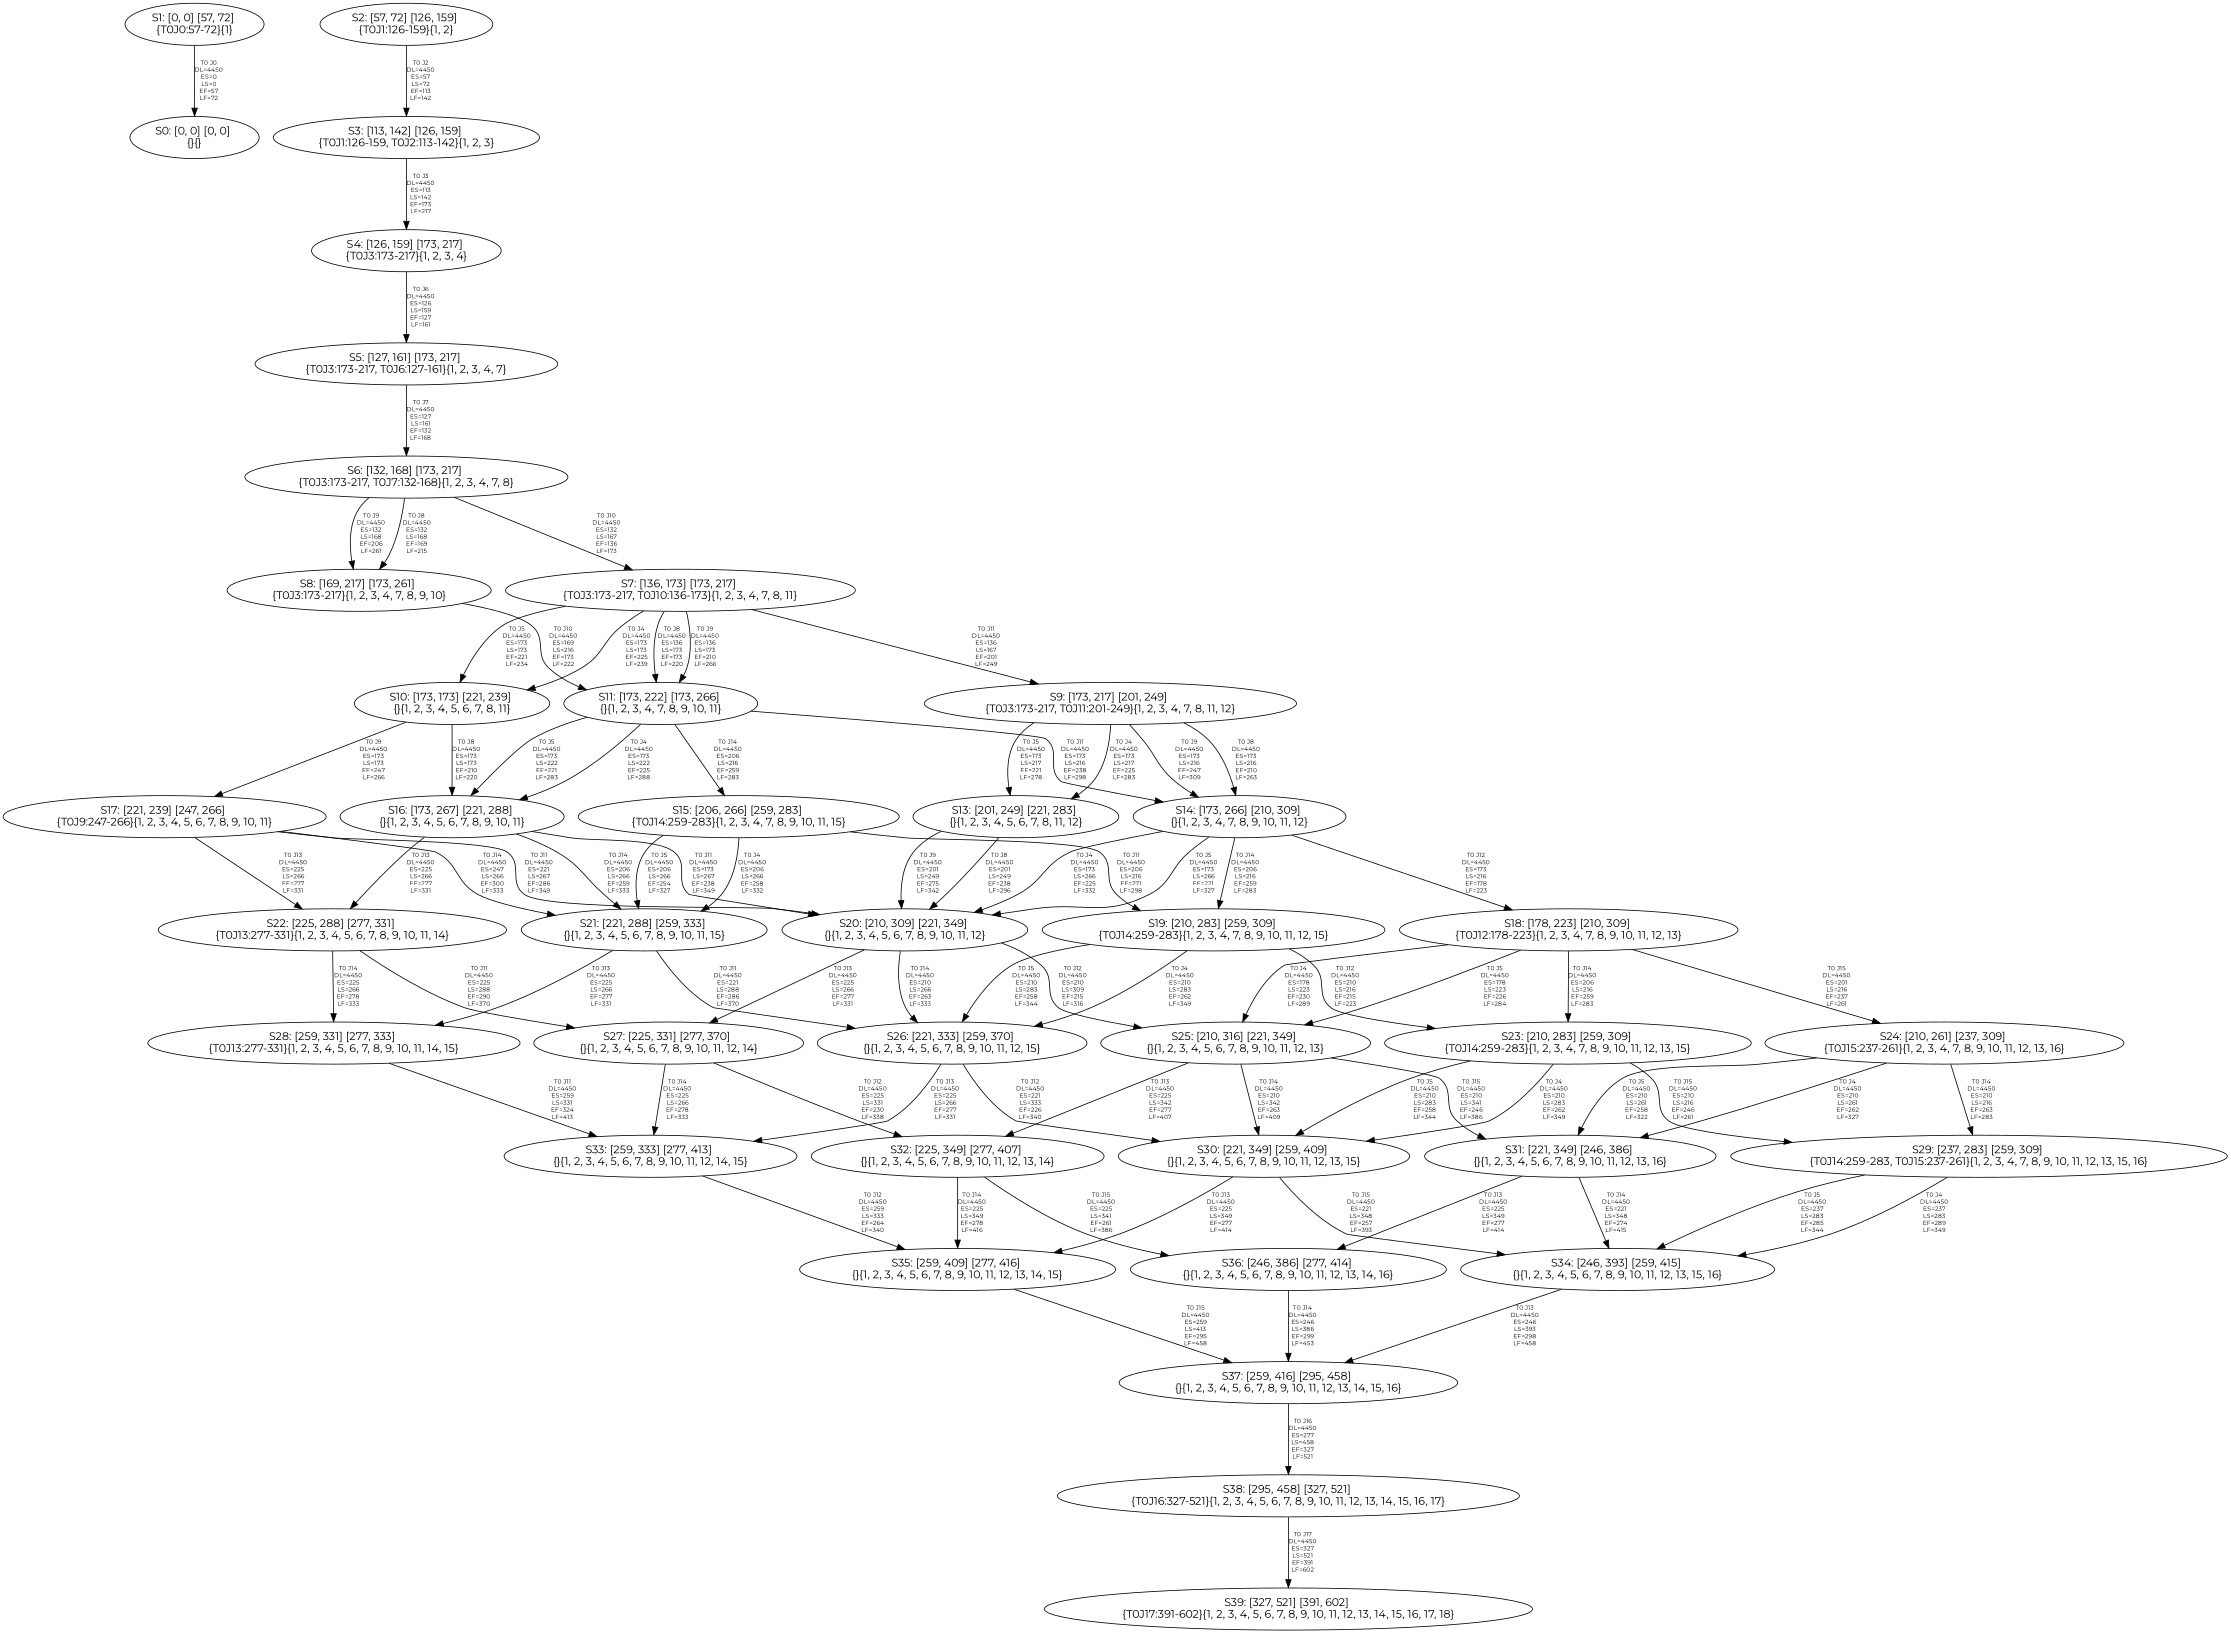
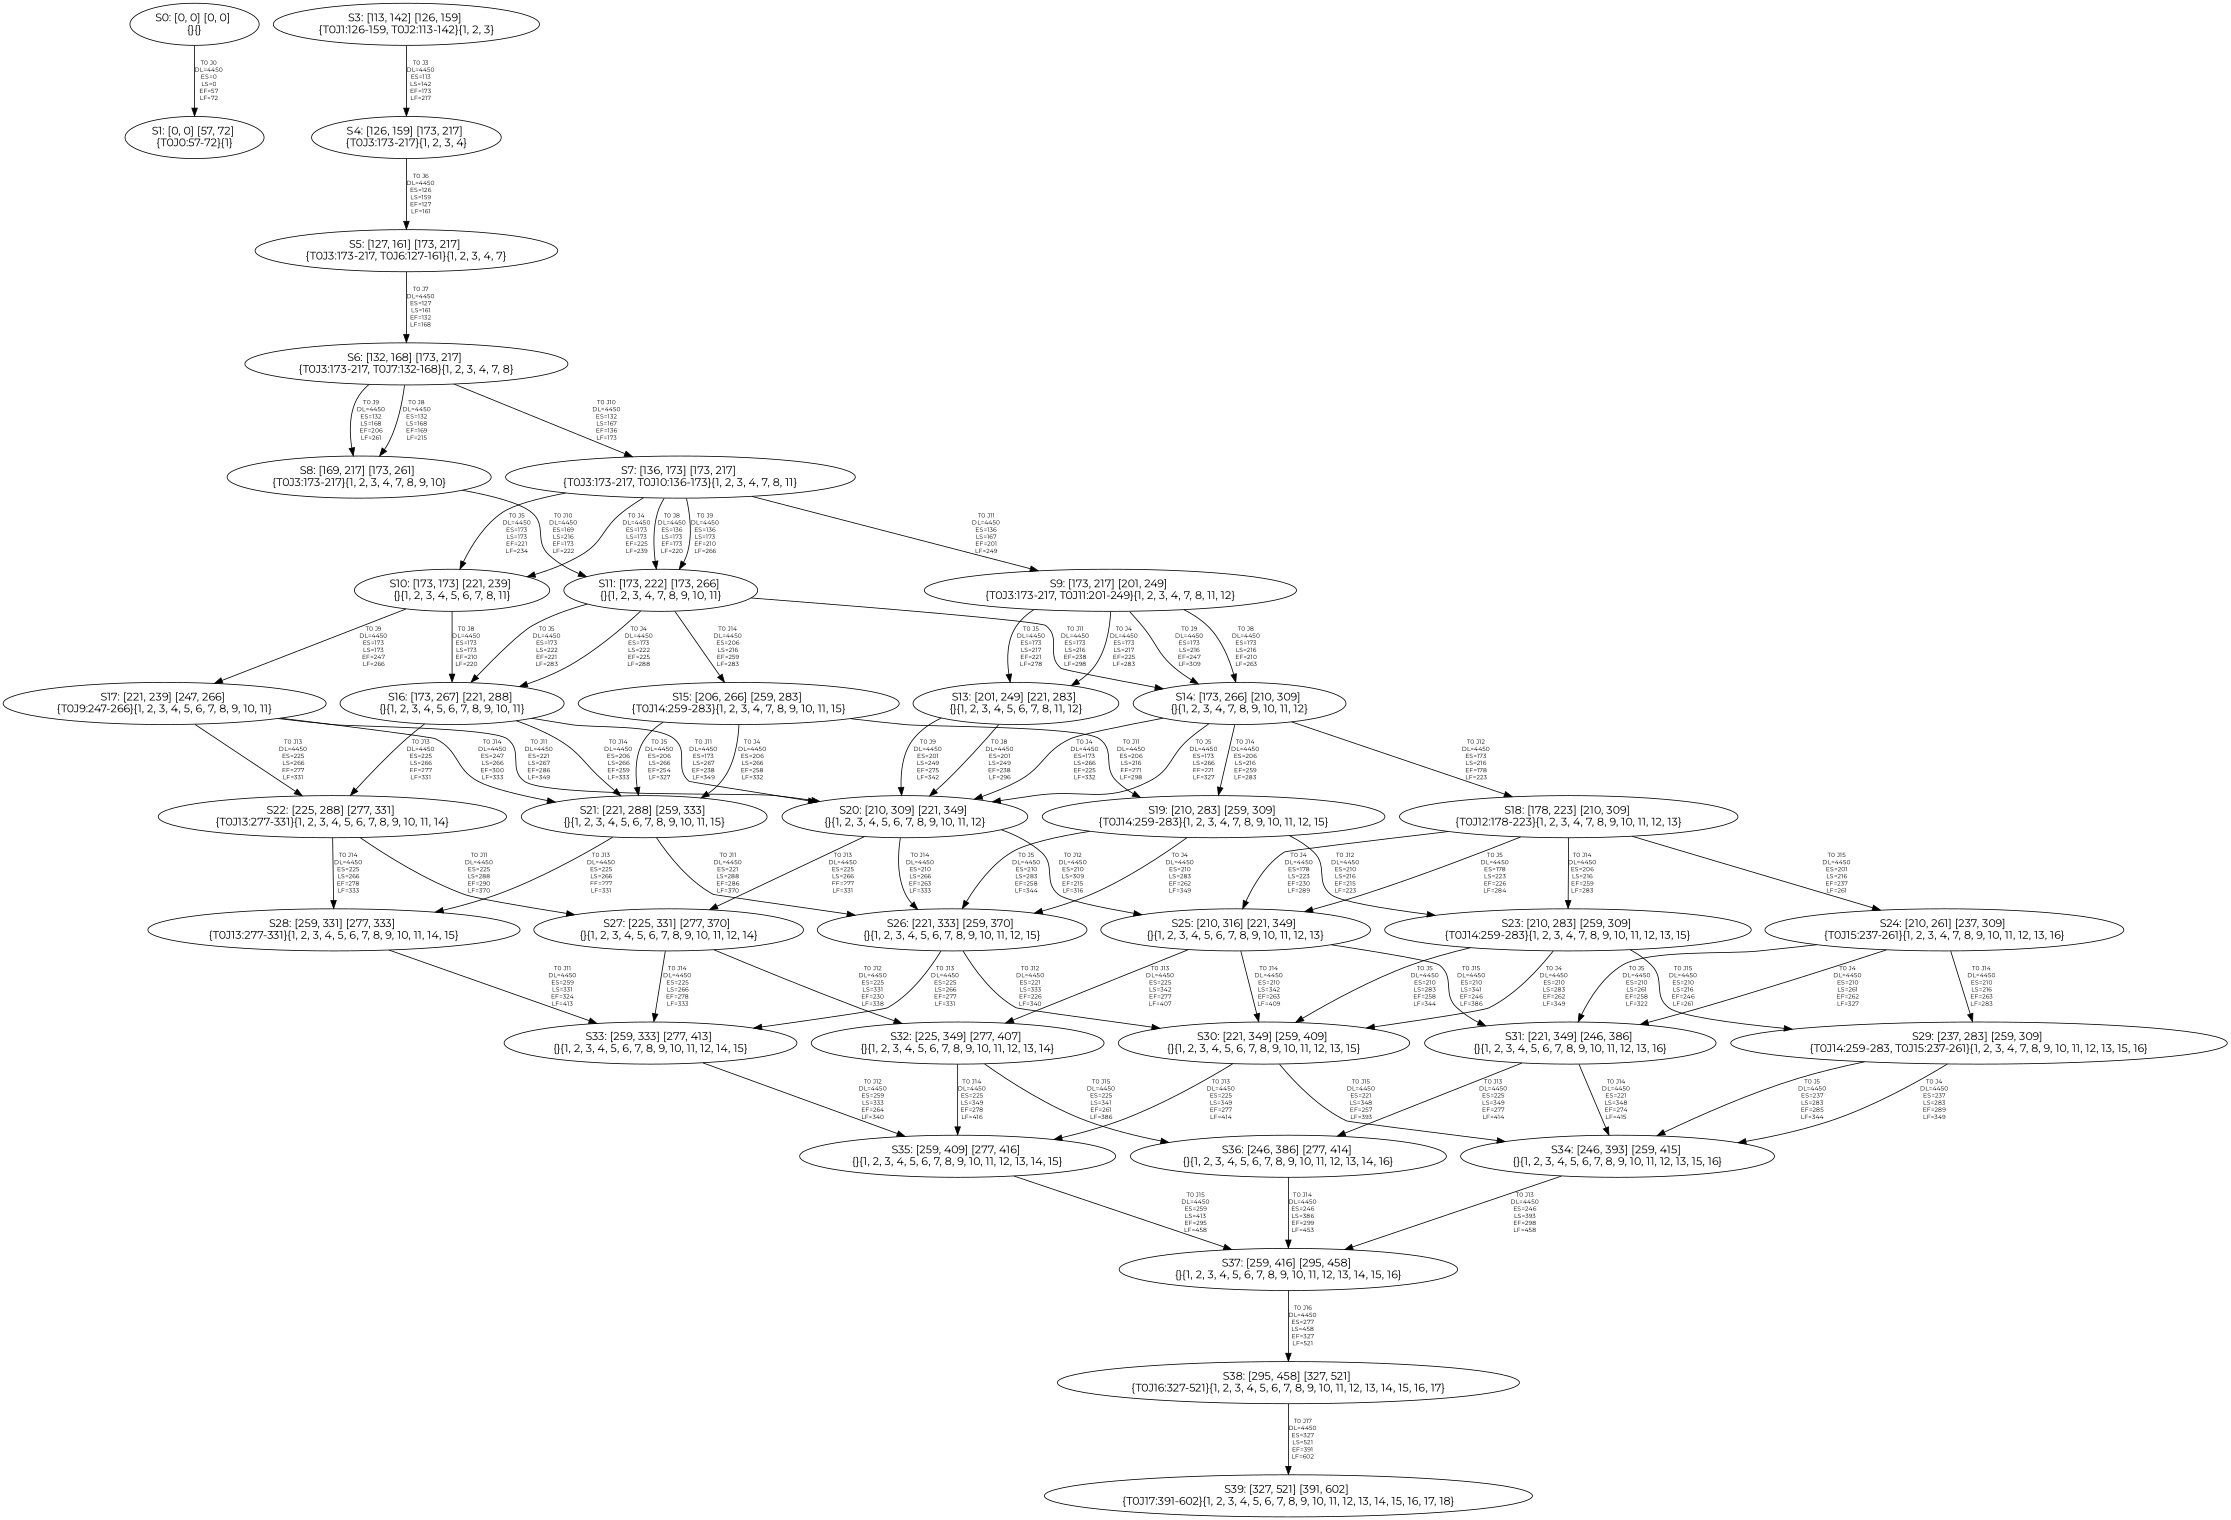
(406, 24) -> none
(195, 77) -> (195, 77)
